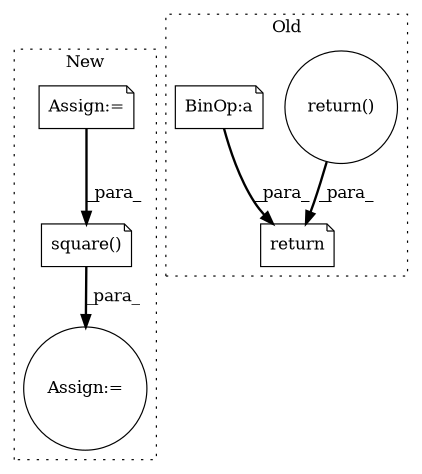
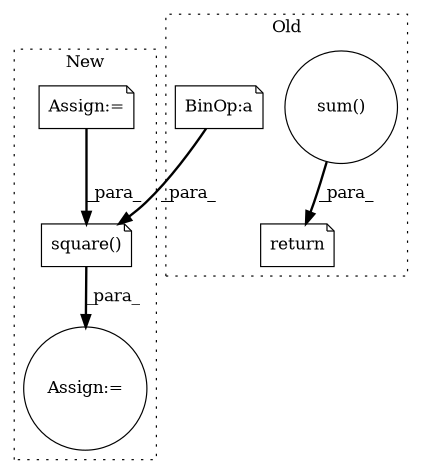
(341, 107) -> (341, 107)
(240, 174) -> (175, 171)
